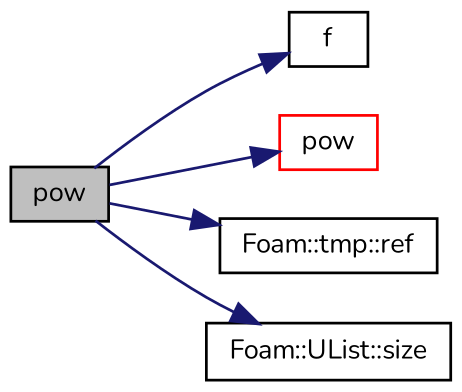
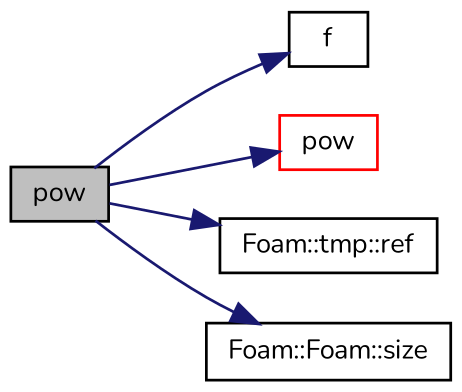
(329, 352) -> (329, 352)
